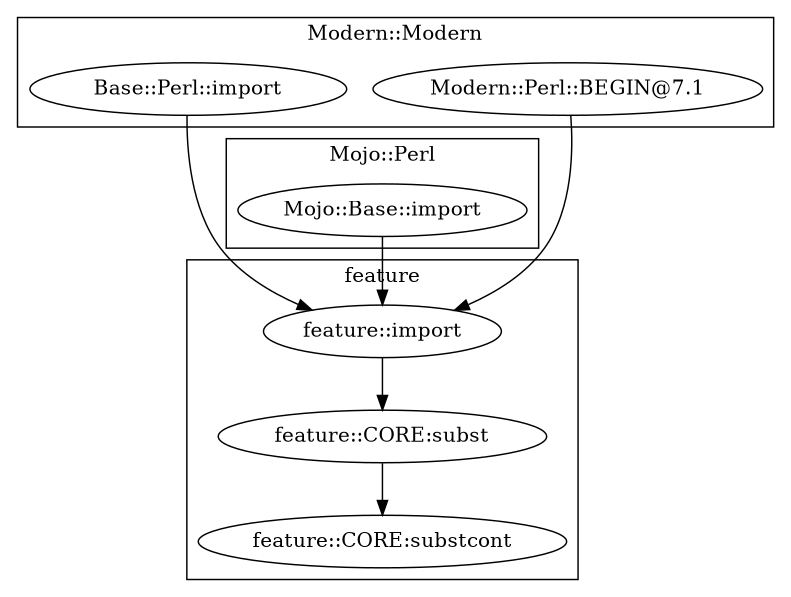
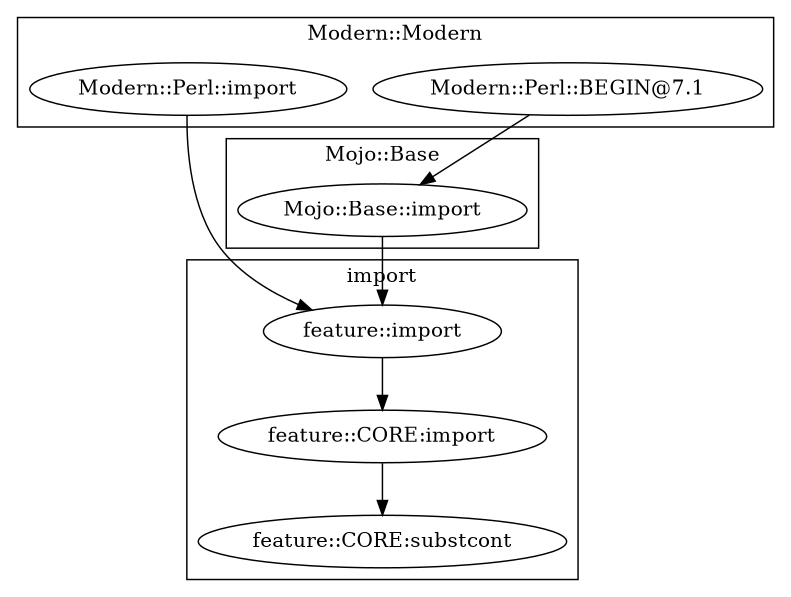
(188, 89) -> (188, 89)
(382, 155) -> (382, 155)
(555, 230) -> (476, 149)
(382, 277) -> (382, 277)
(382, 436) -> (382, 436)
